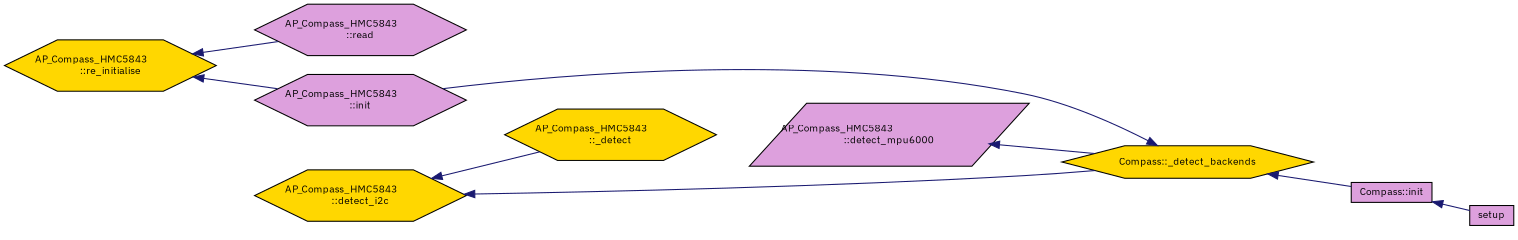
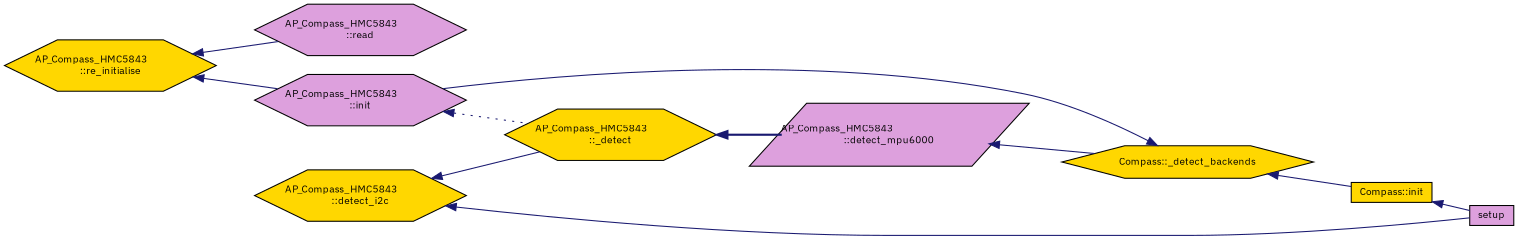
none -> (491, 118)
none -> (755, 135)
(785, 186) -> (963, 235)
(1392, 192) -> (1392, 192)
